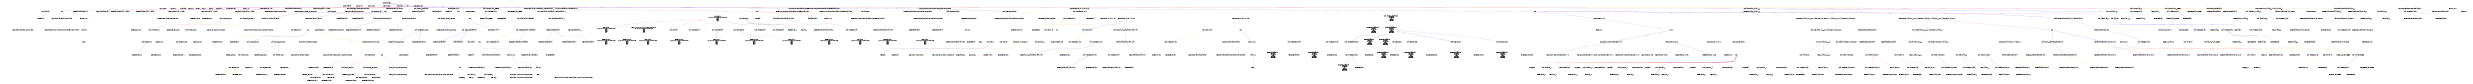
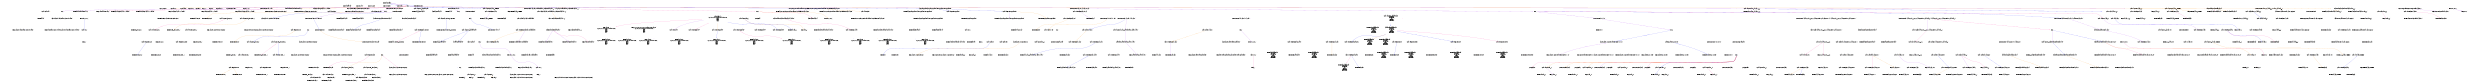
(221, 75) -> (221, 75)
